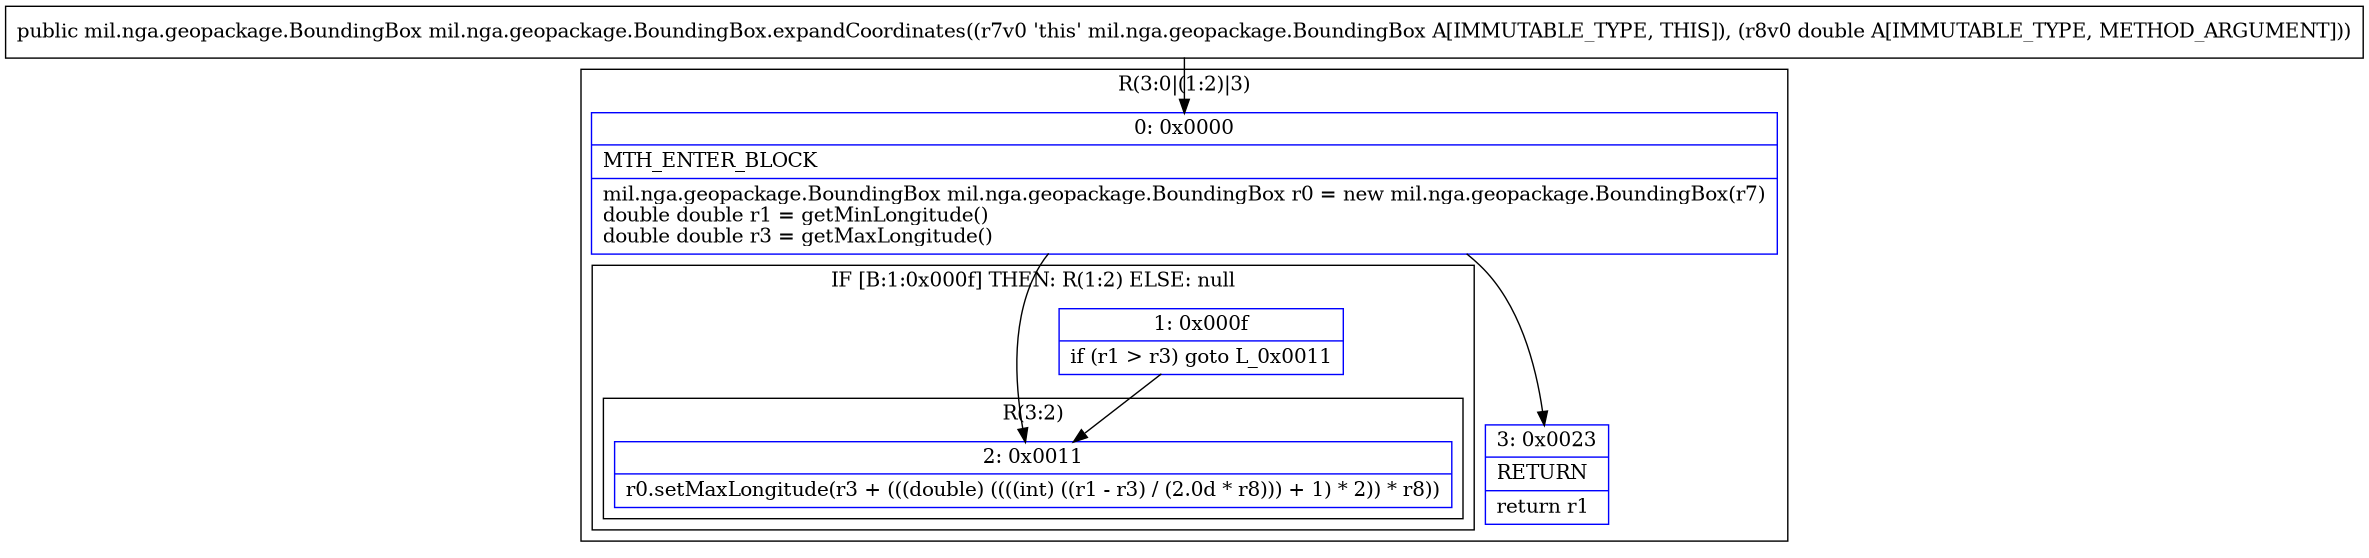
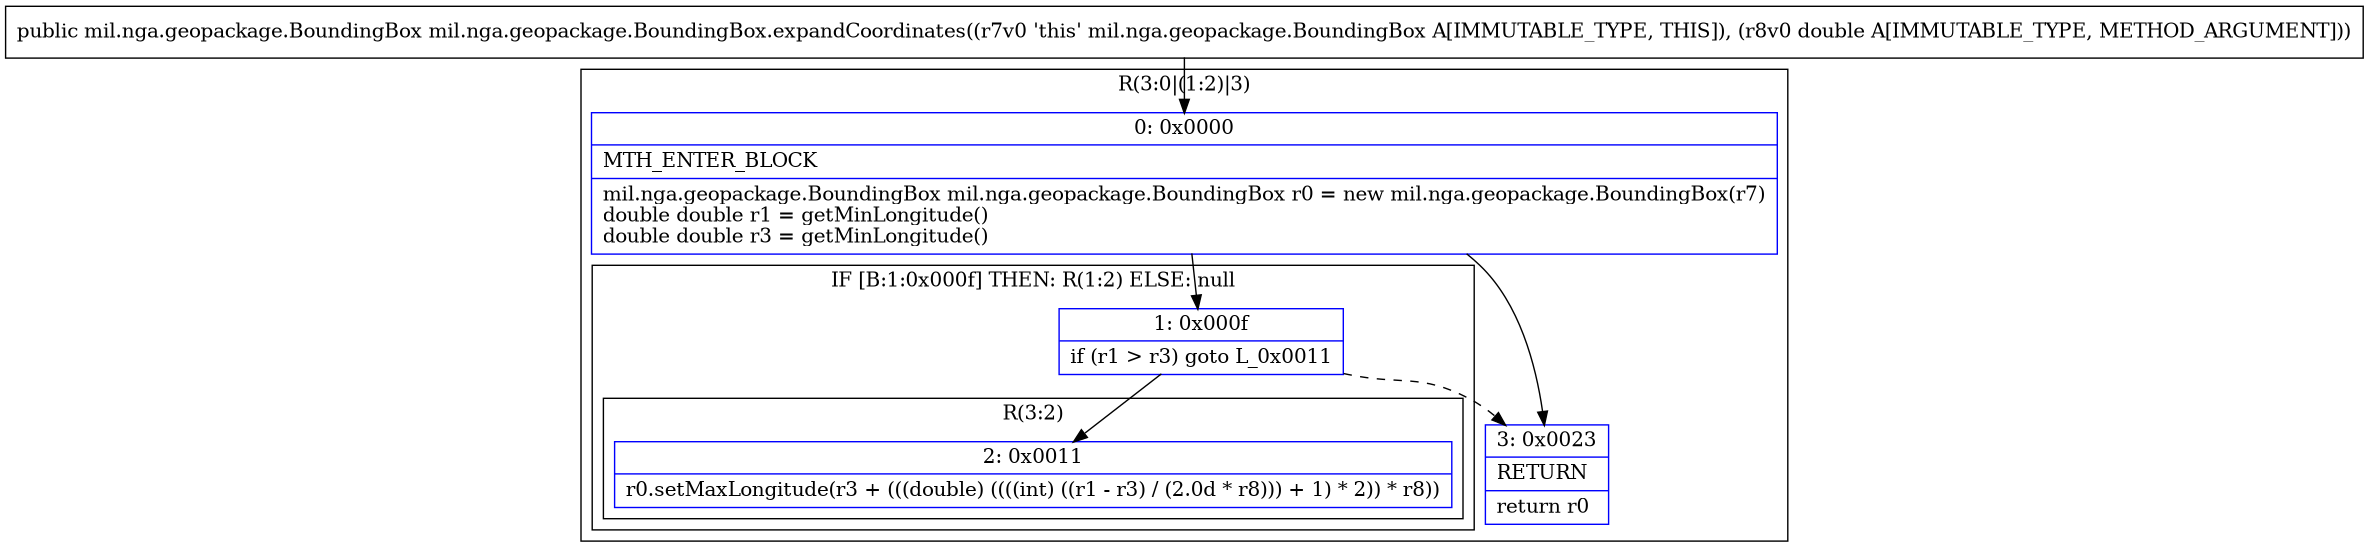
(798, 237) -> (796, 237)
(1018, 338) -> (1194, 274)
none -> (1423, 383)
(1544, 507) -> (1544, 507)
